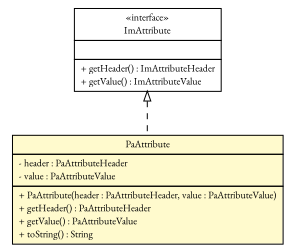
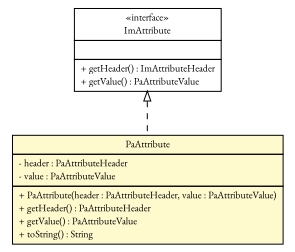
(141, 81) -> (140, 81)
